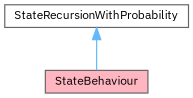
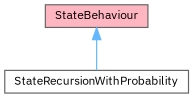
(97, 55) -> (97, 55)
